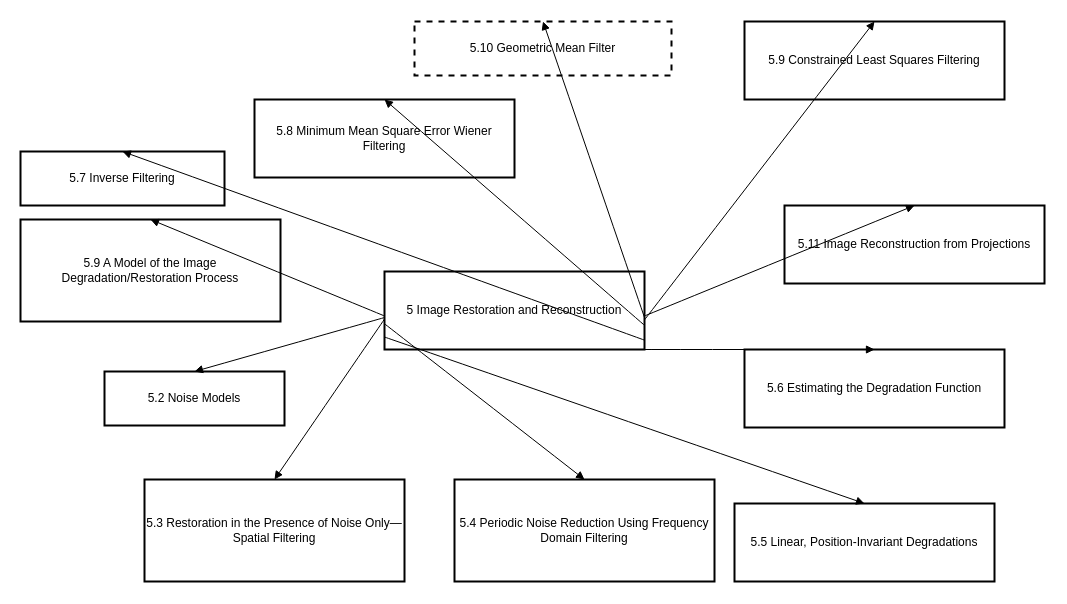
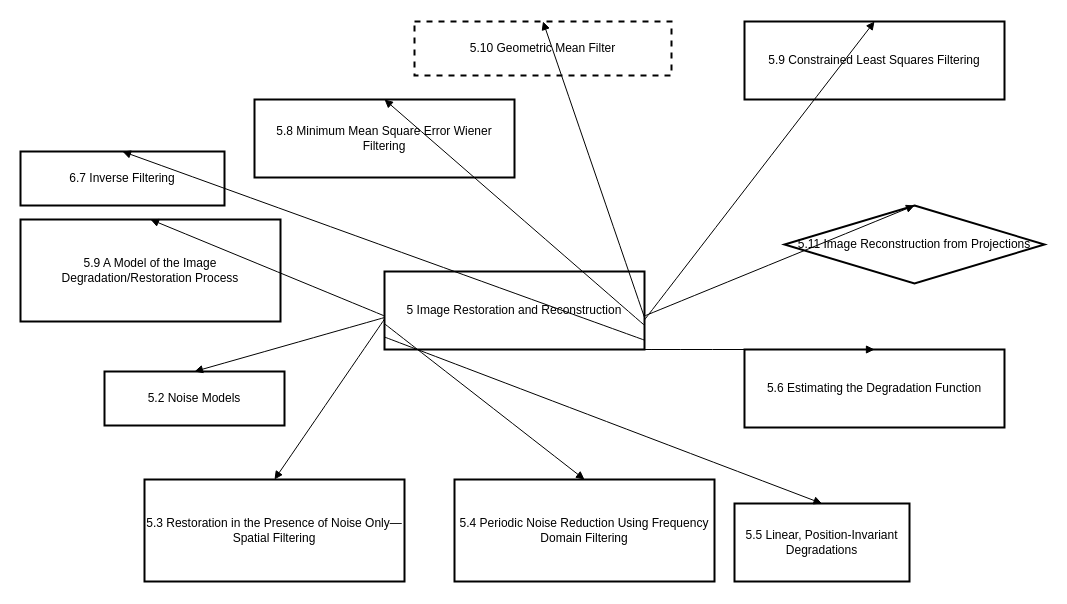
(123, 179) -> (123, 179)
(915, 245) -> (915, 245)
(864, 543) -> (822, 543)
